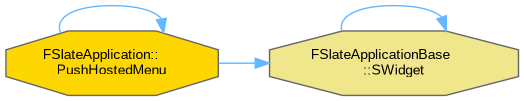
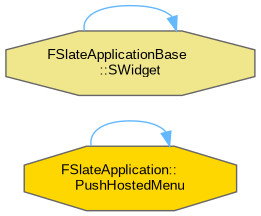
(237, 63) -> none
